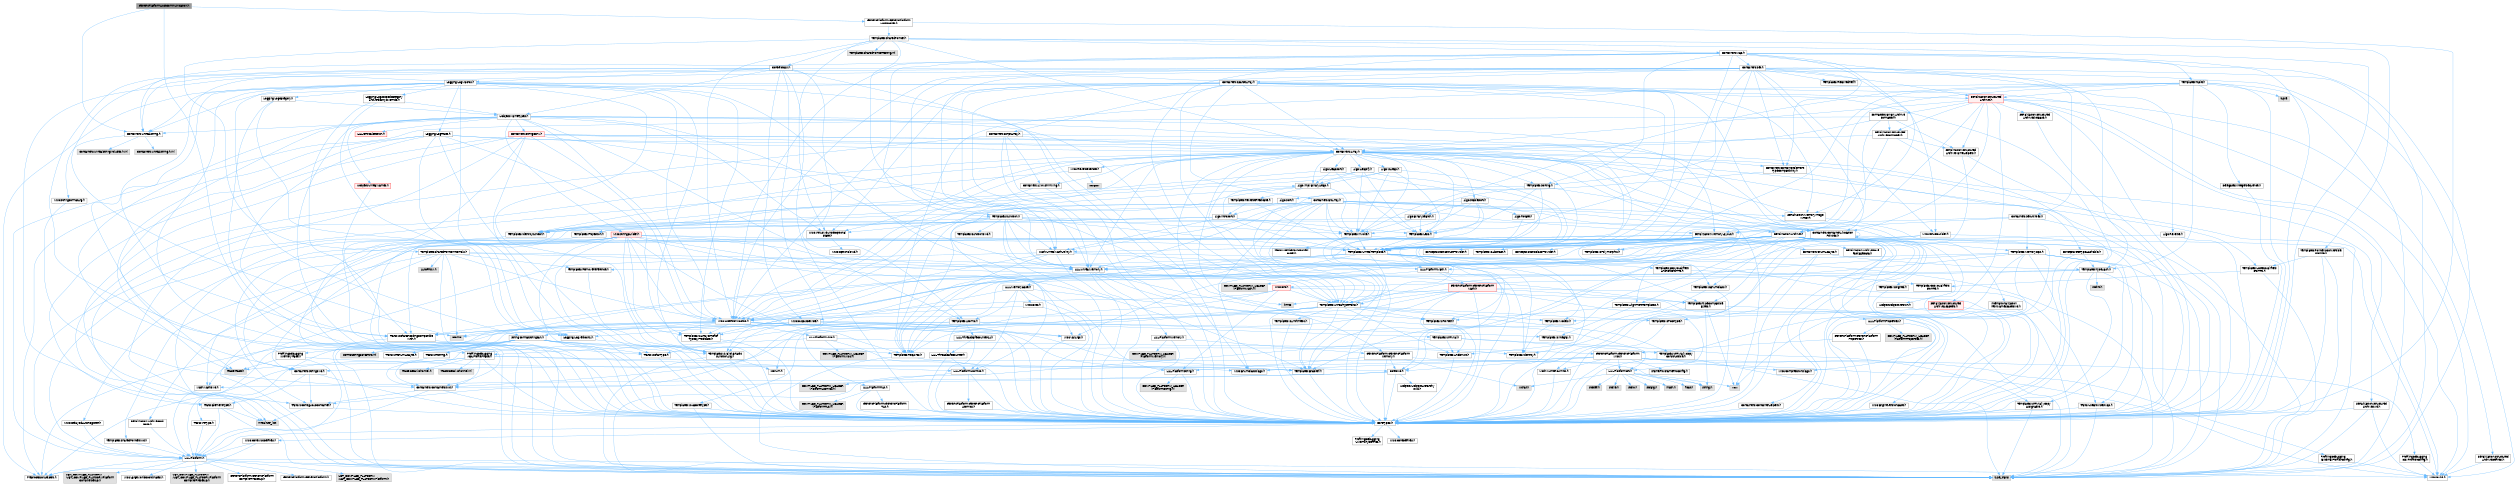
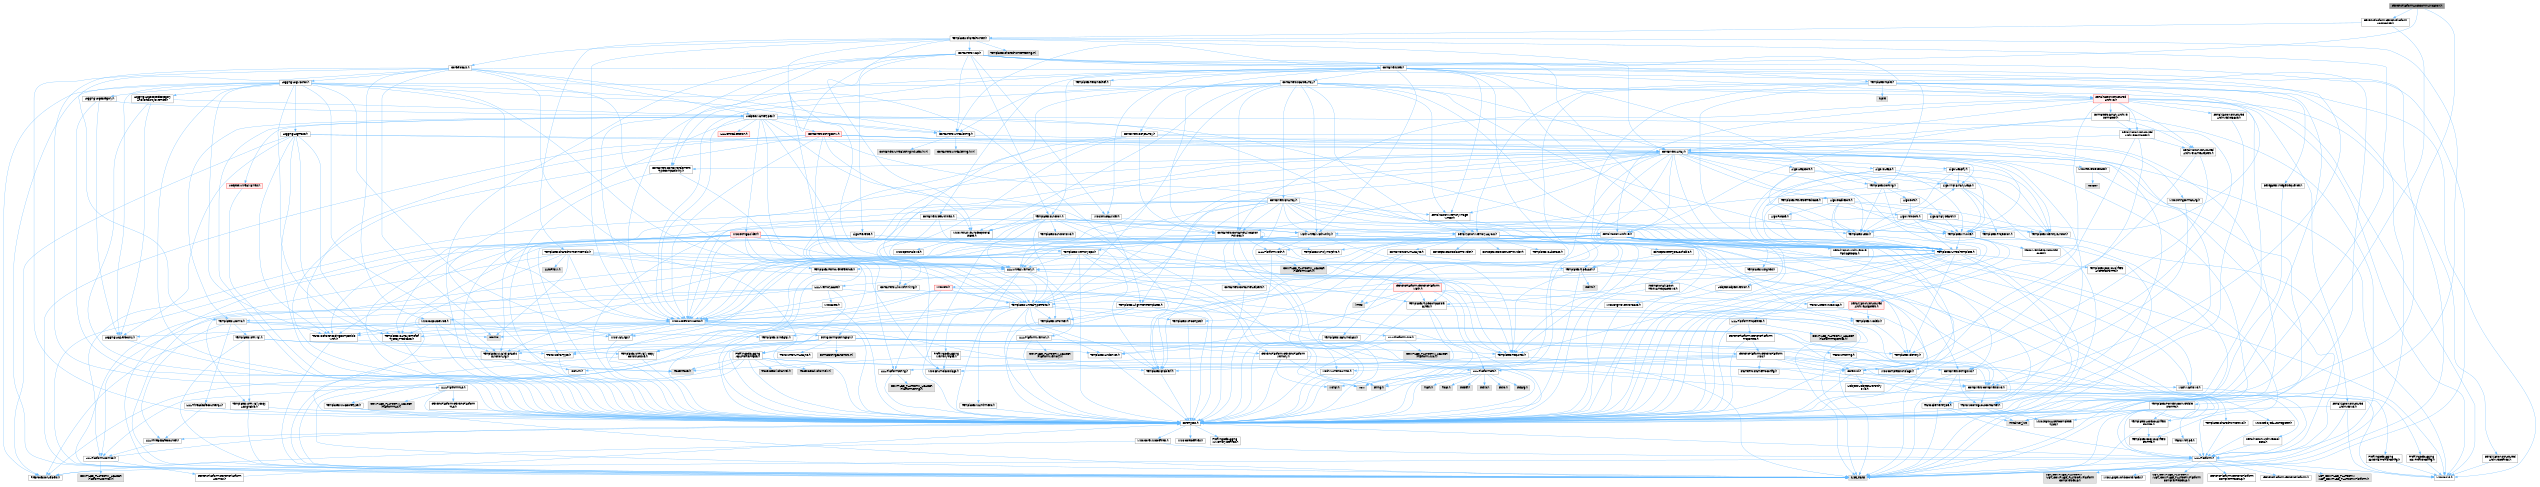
(1579, 254) -> (1326, 259)
(1124, 419) -> (682, 428)
none -> (2054, 423)
